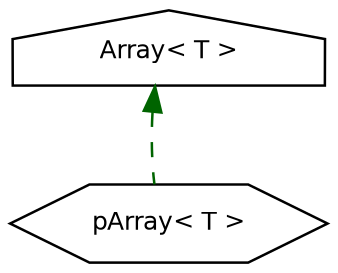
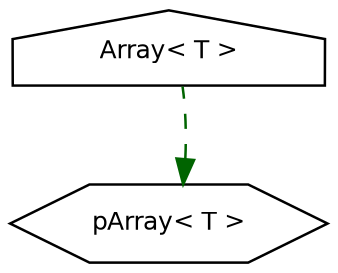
(152, 148) -> (186, 123)
